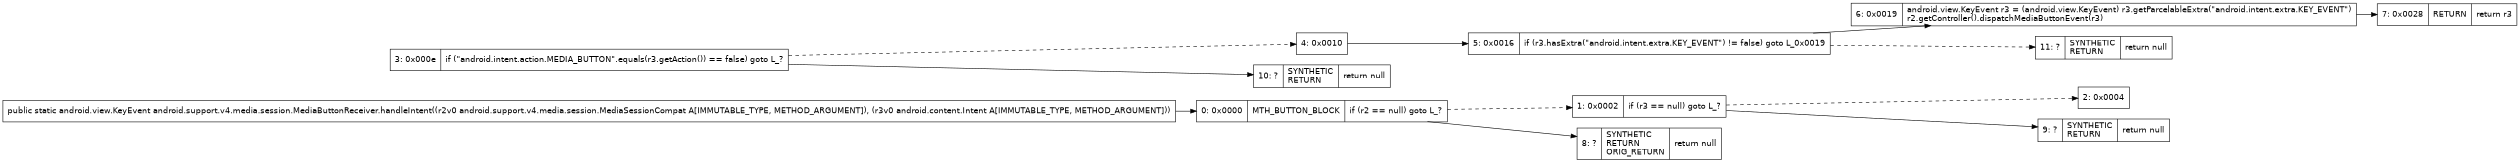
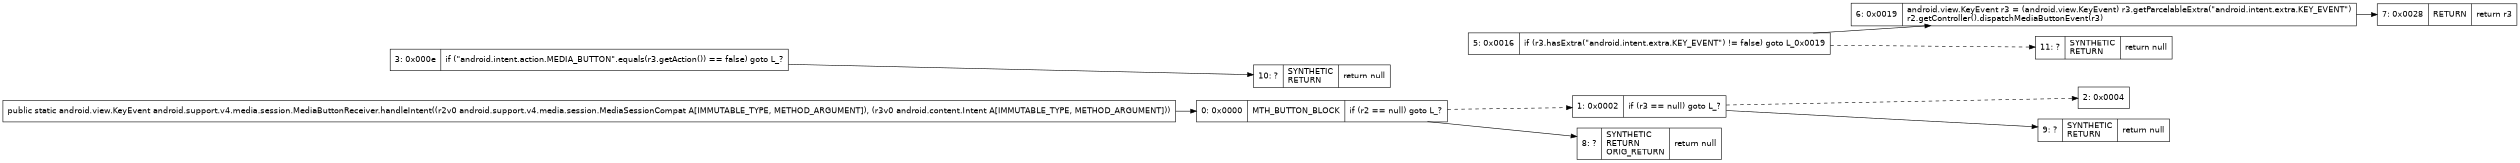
(1322, 44) -> none
